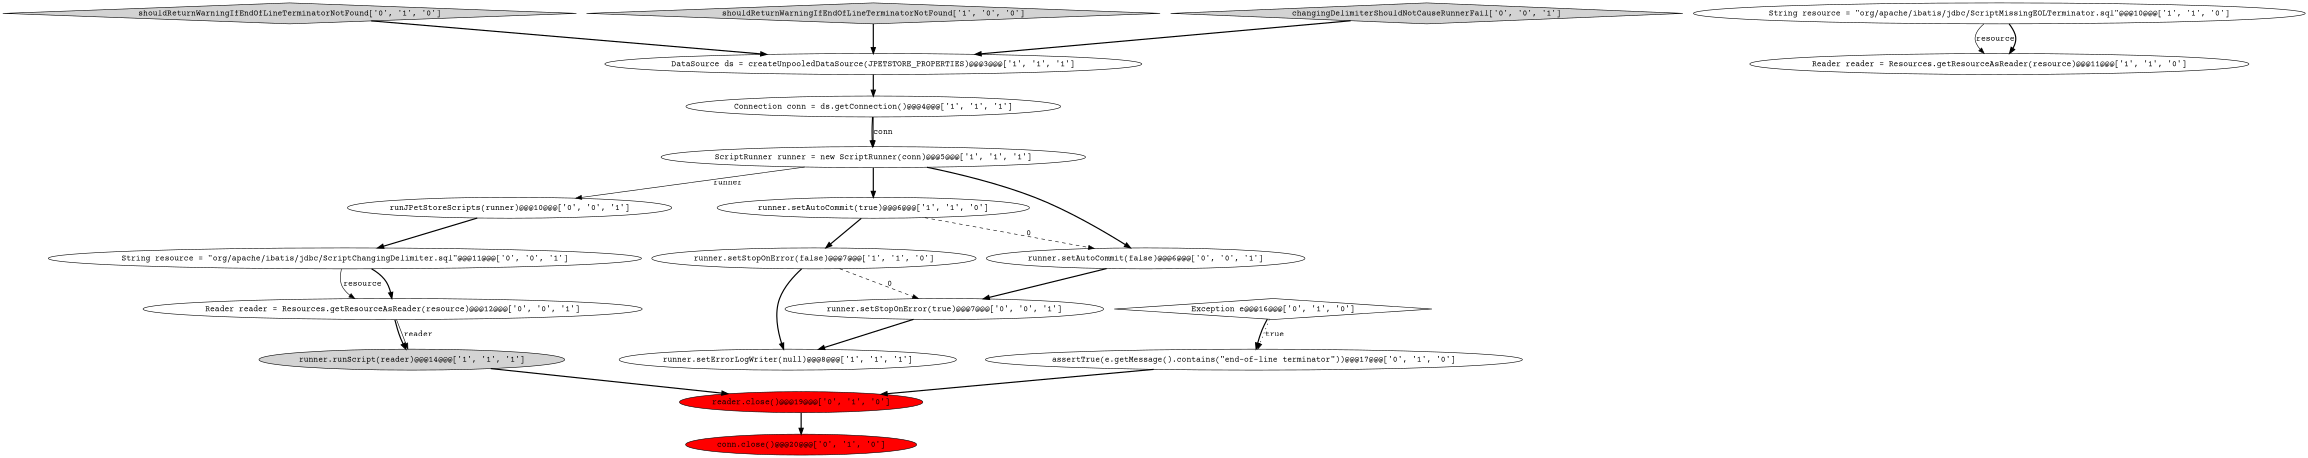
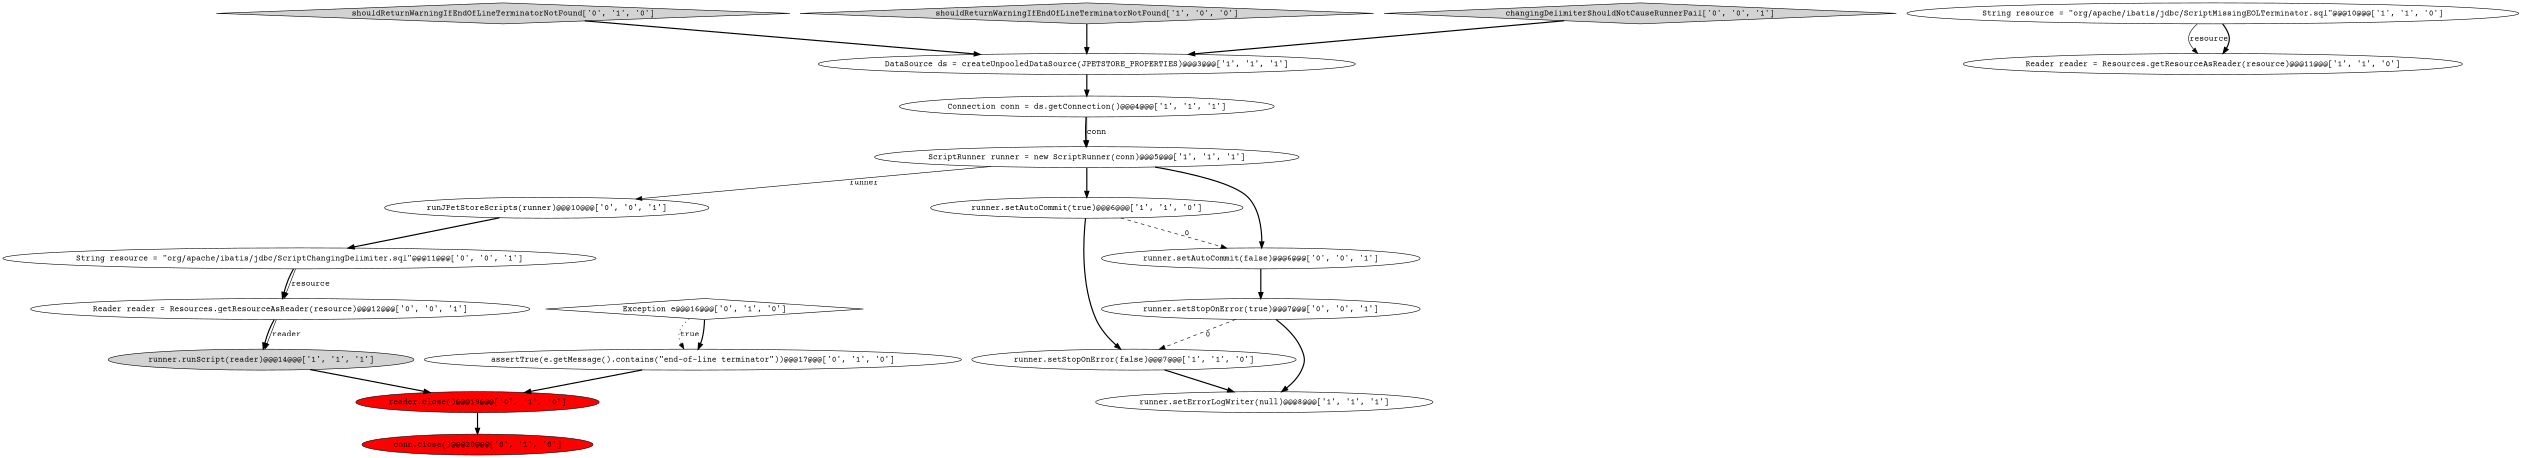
(876, 283) -> (1200, 333)
